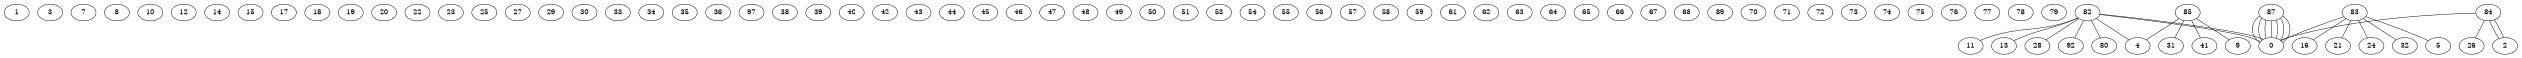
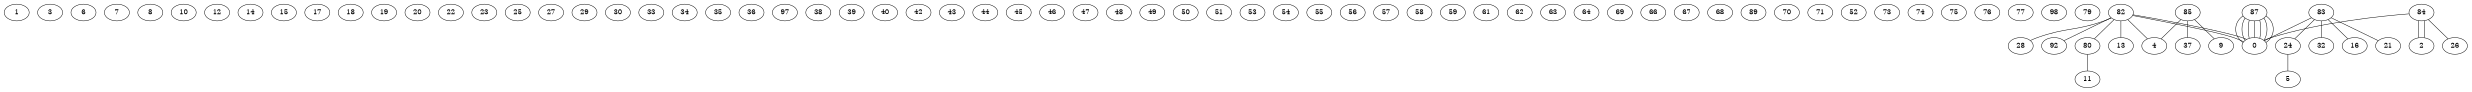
none -> (84, 13)
(1586, 13) -> (1620, 13)
(1820, 13) -> (1854, 13)
(2021, 13) -> (2054, 13)
(2397, 28) -> (2288, 63)
(2029, 29) -> (2088, 63)
(2171, 46) -> (2188, 46)
(2204, 46) -> none
